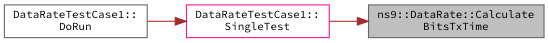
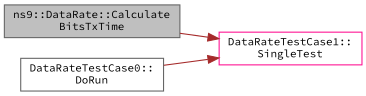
(76, 21) -> (92, 75)
(343, 21) -> (194, 35)
